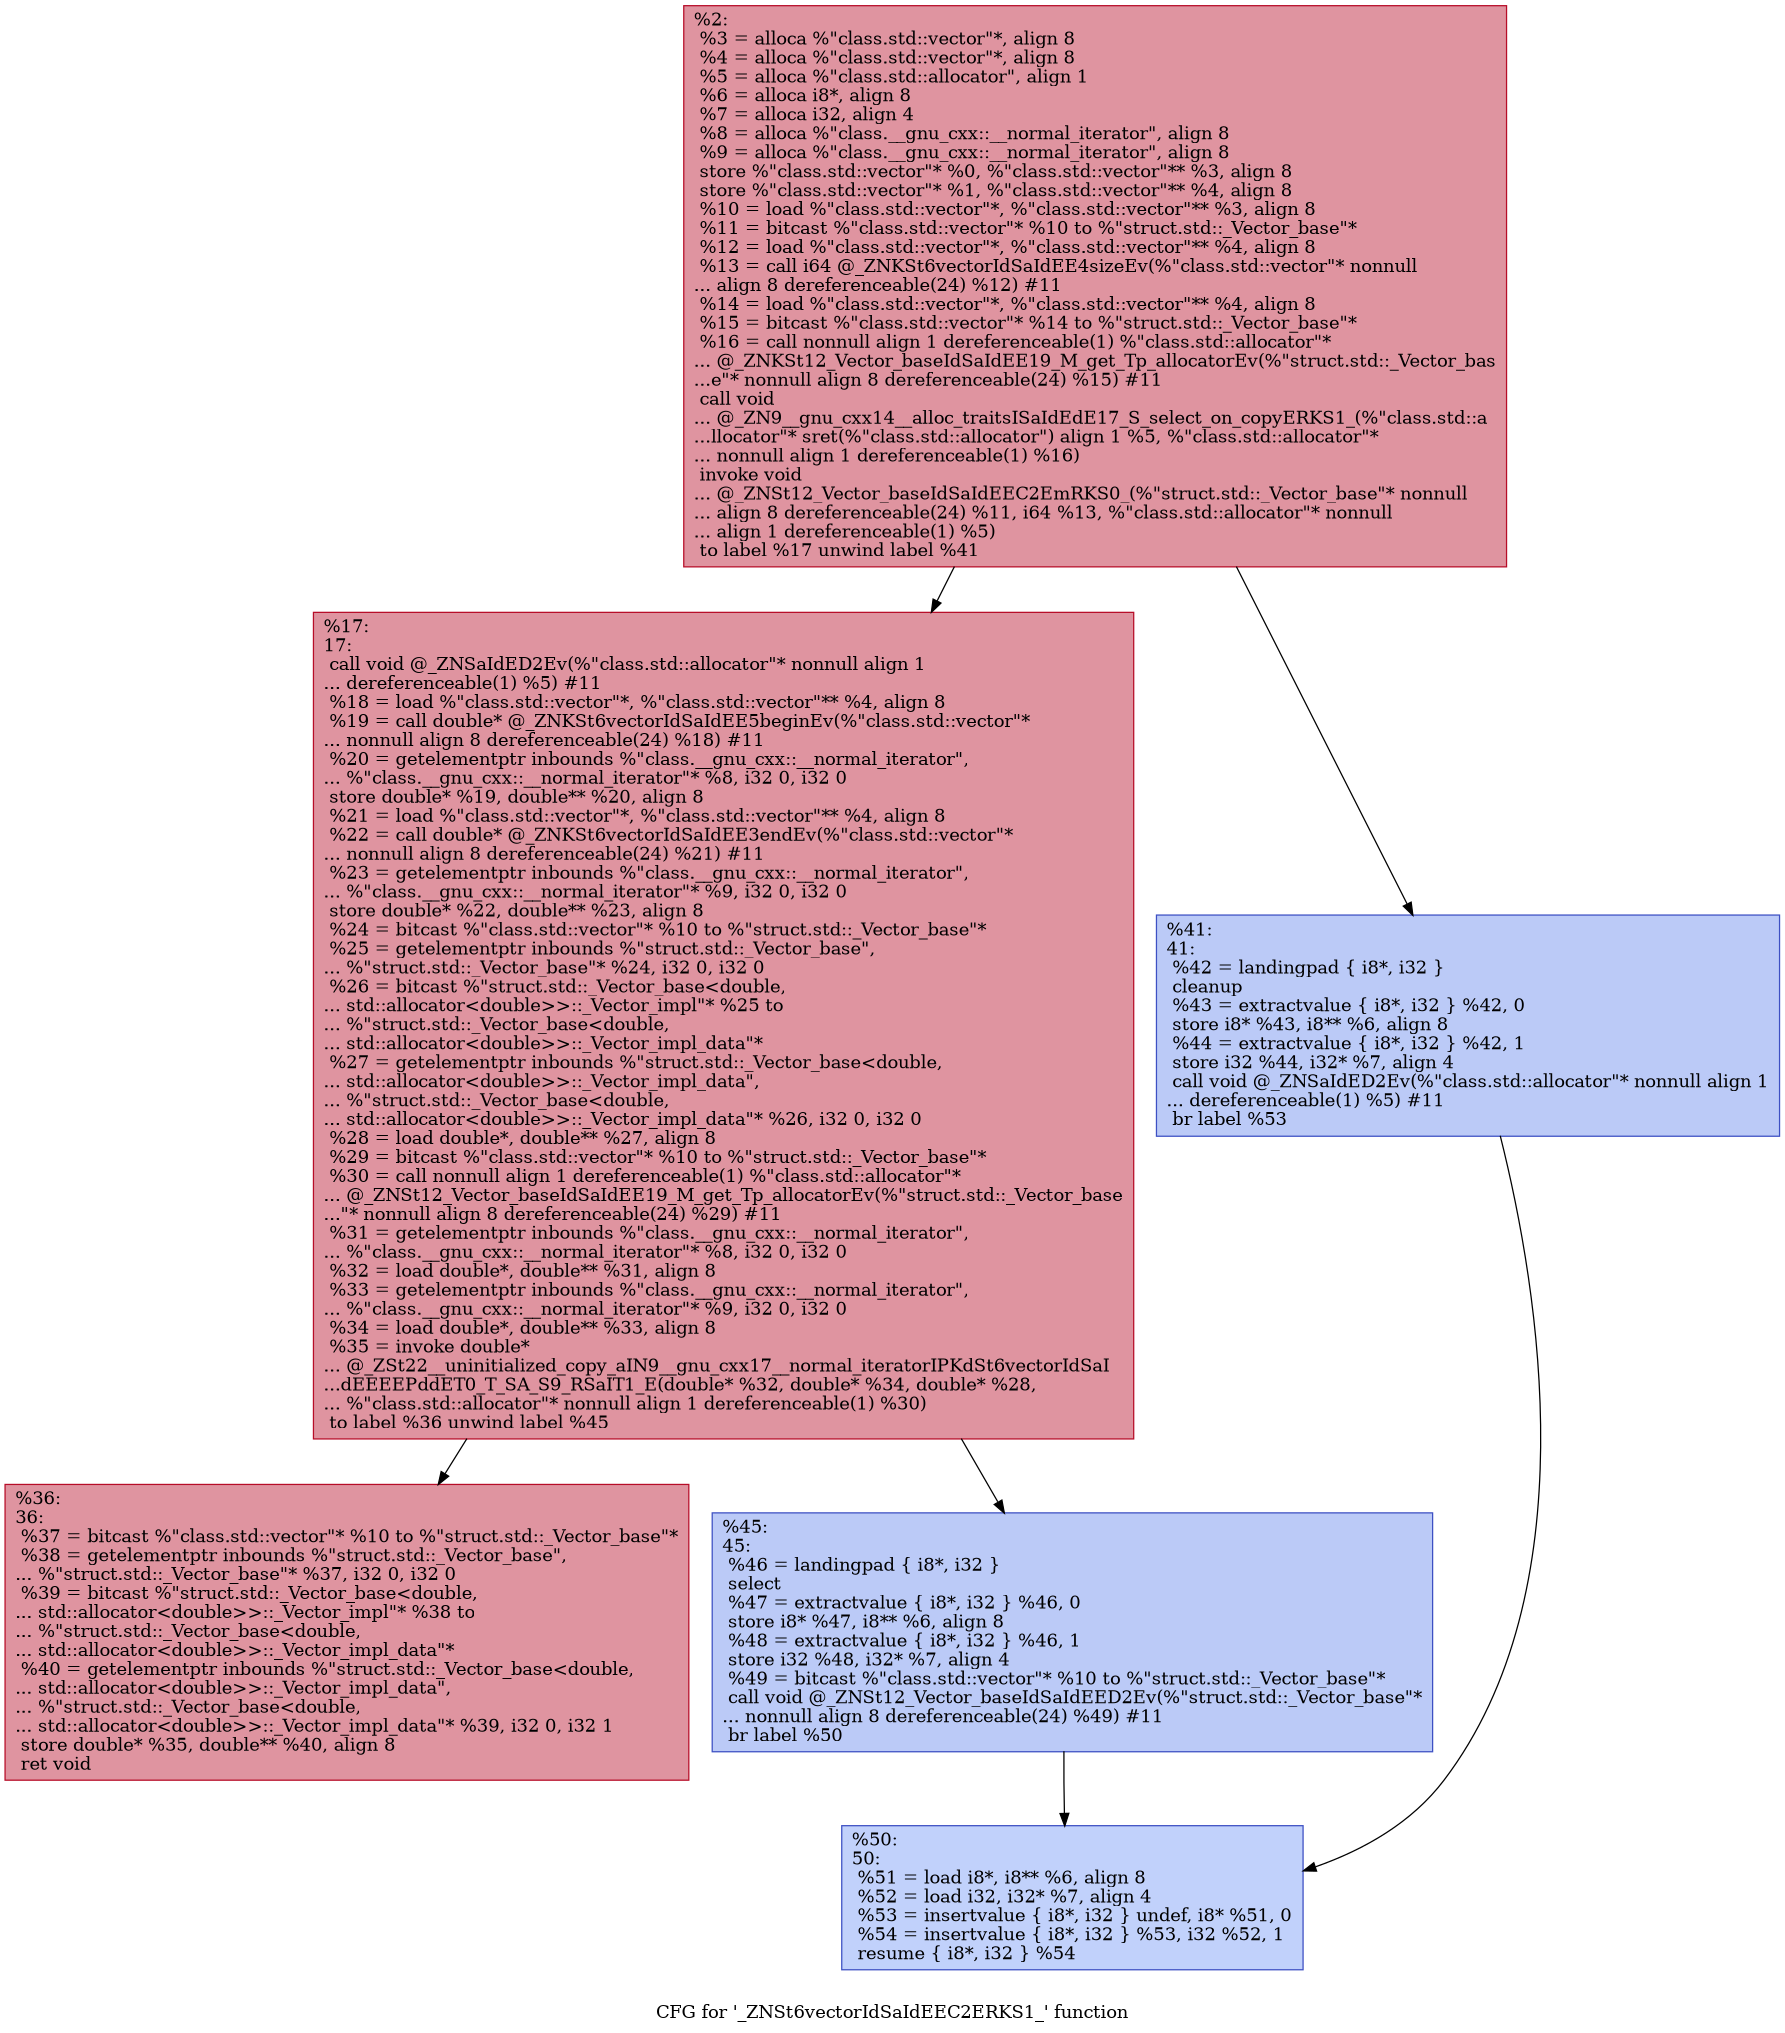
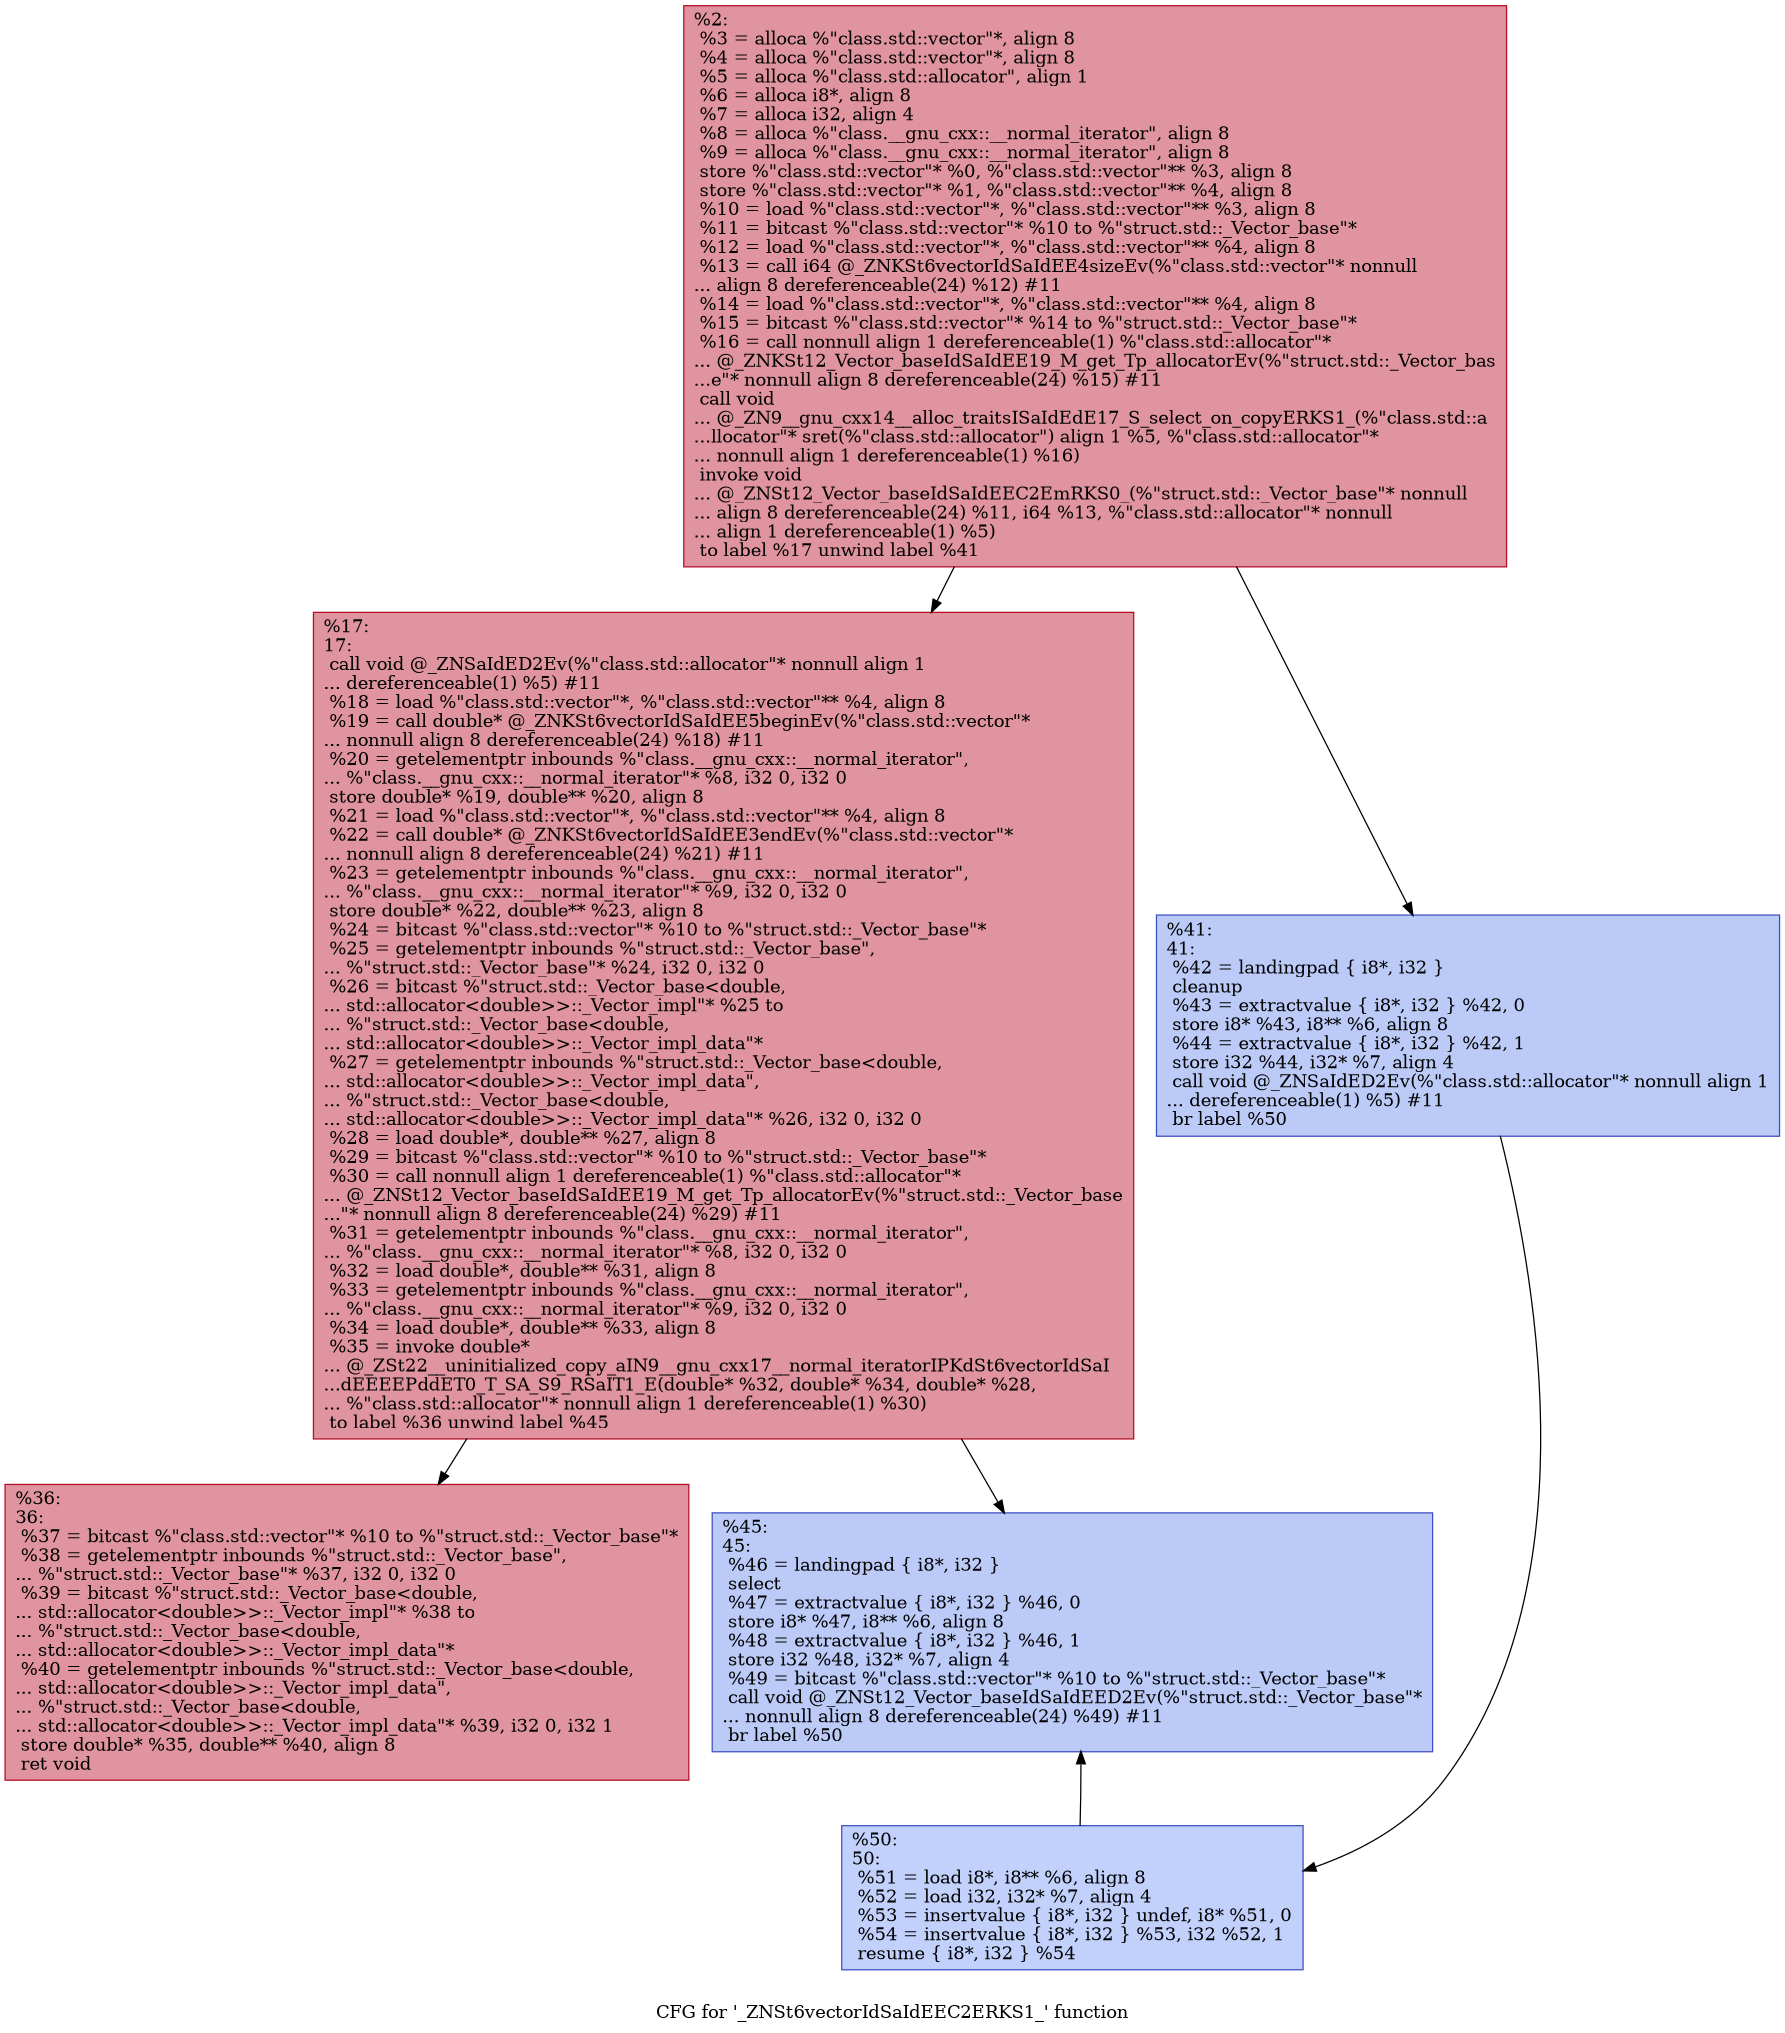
(1227, 1120) -> (1227, 1120)
(1064, 1782) -> (1081, 1795)
